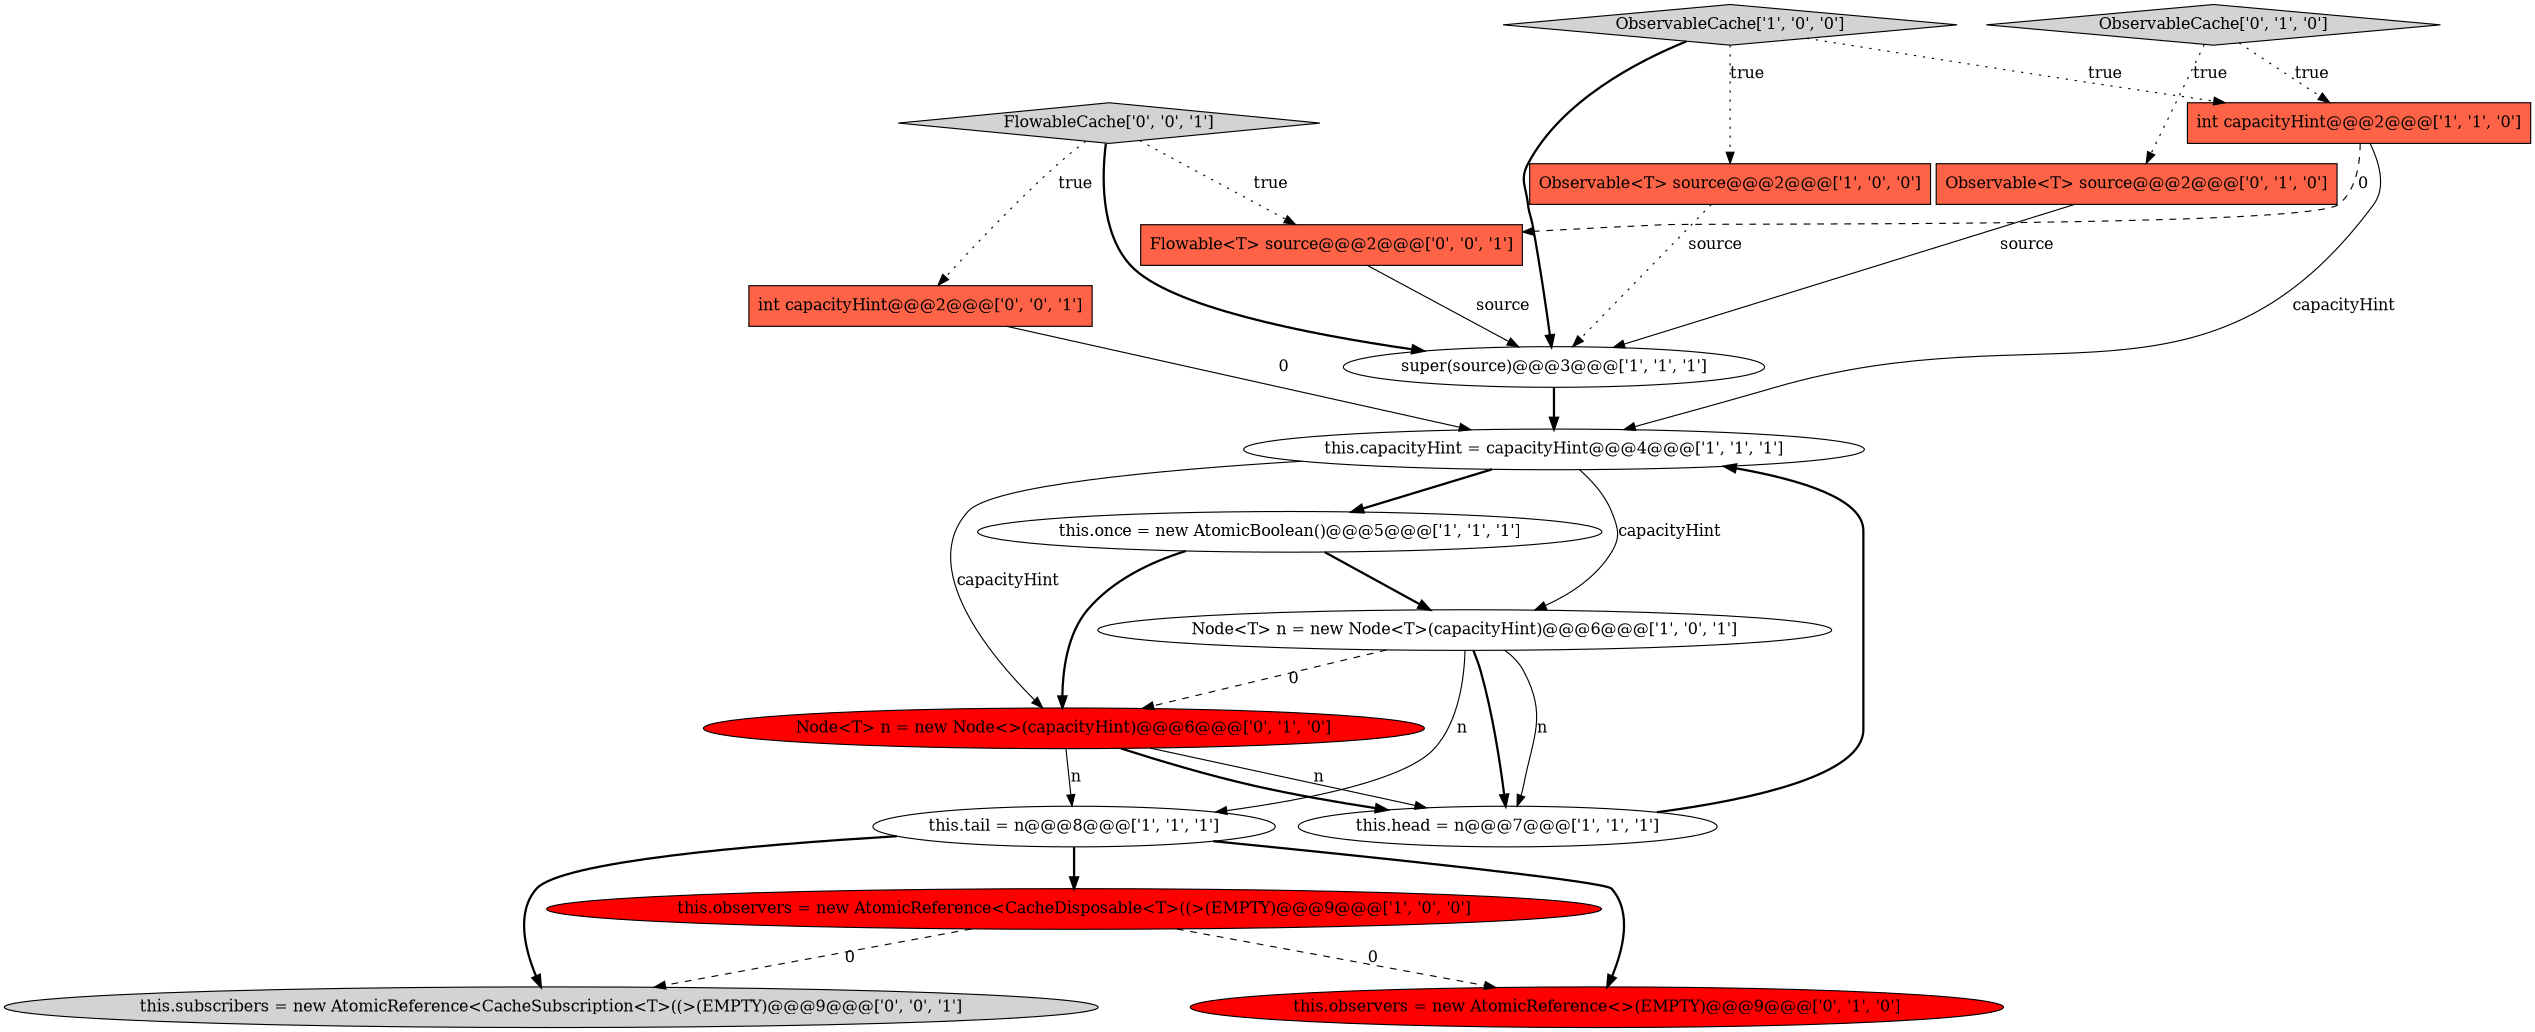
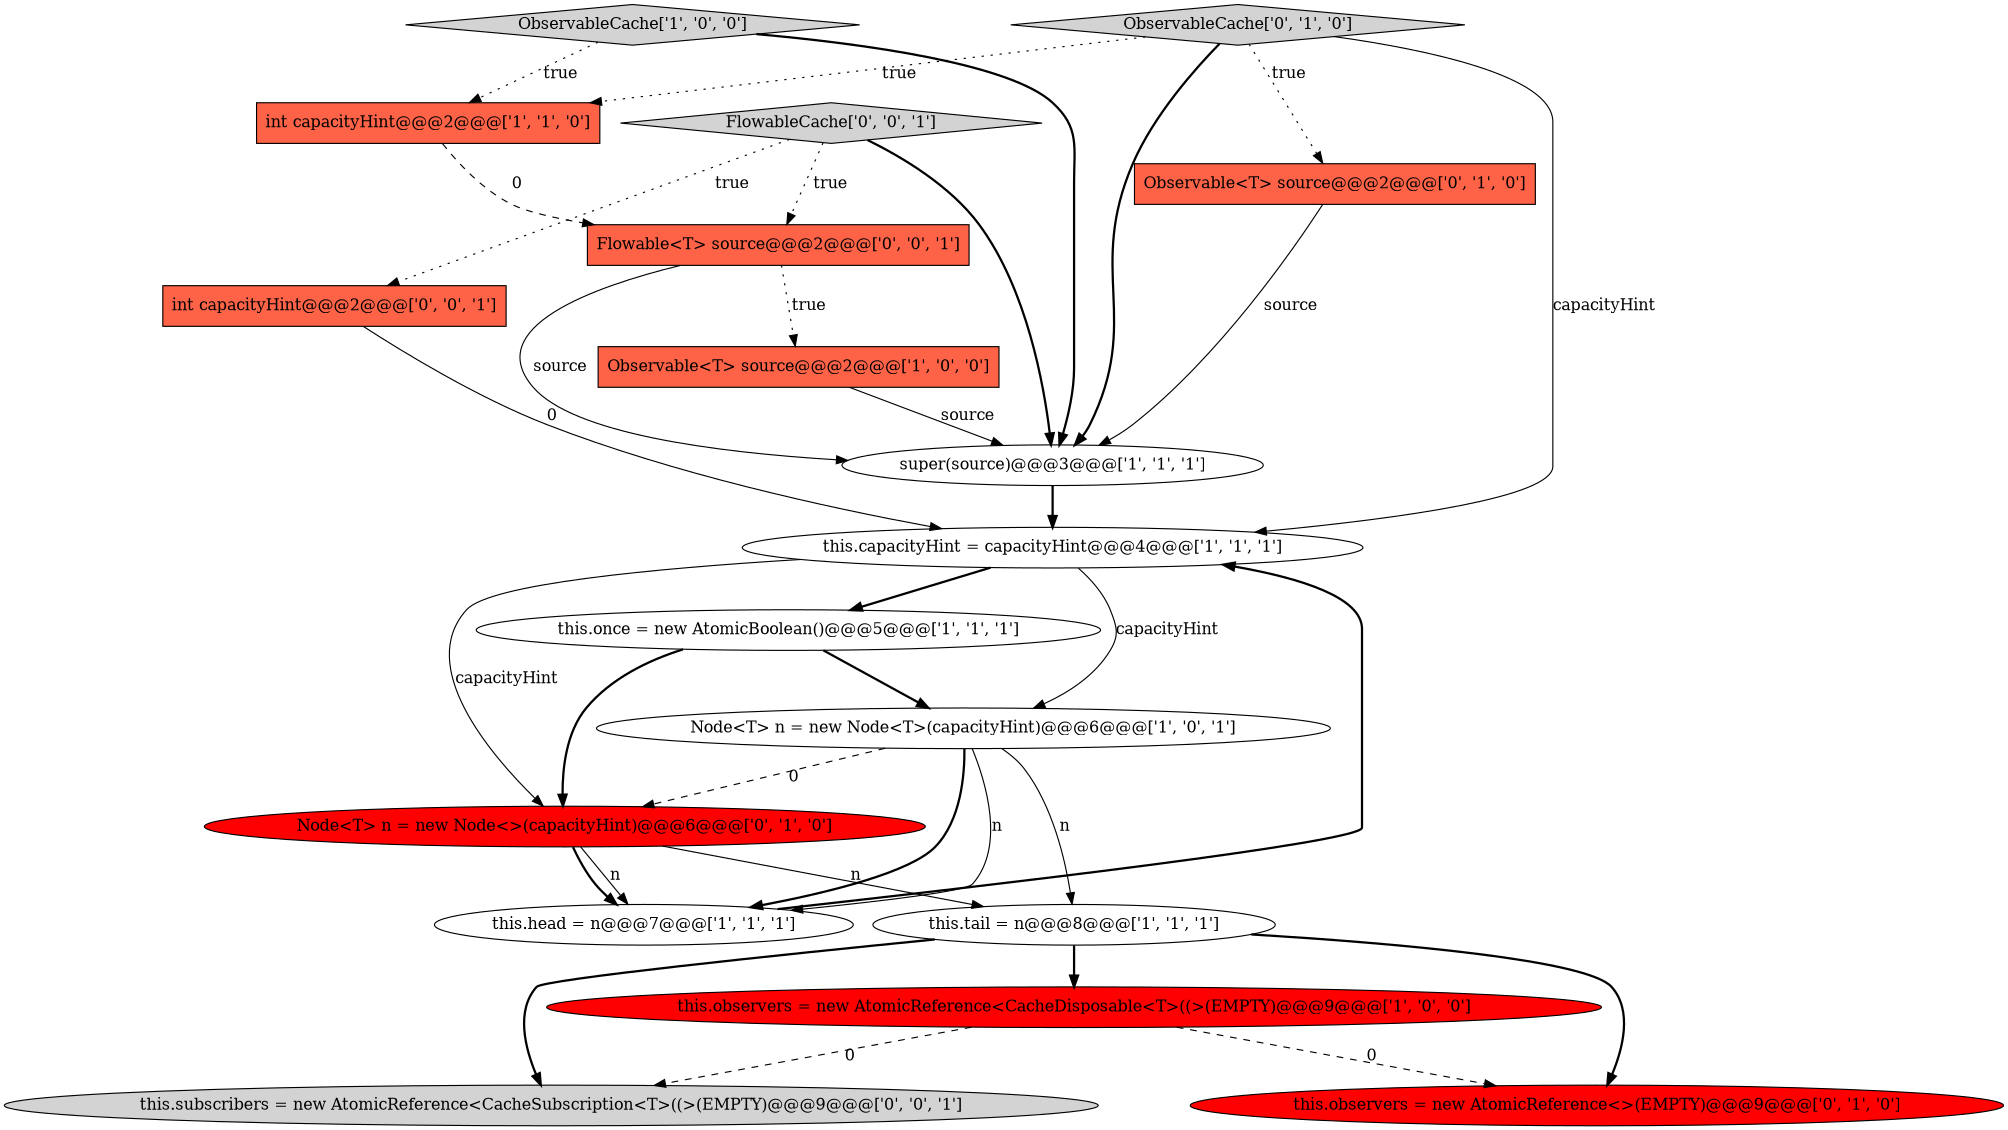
(1730, 99) -> (787, 300)
none -> (1115, 227)
(1646, 271) -> (921, 414)
(2057, 353) -> (1553, 321)
